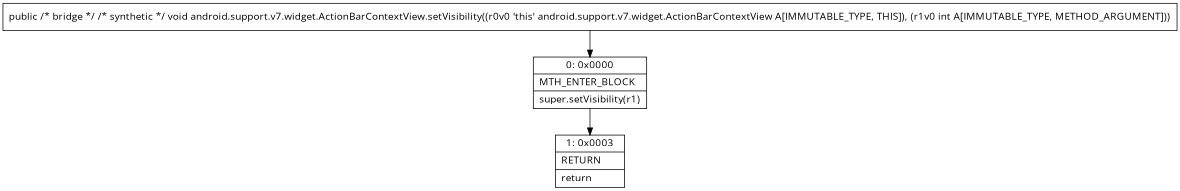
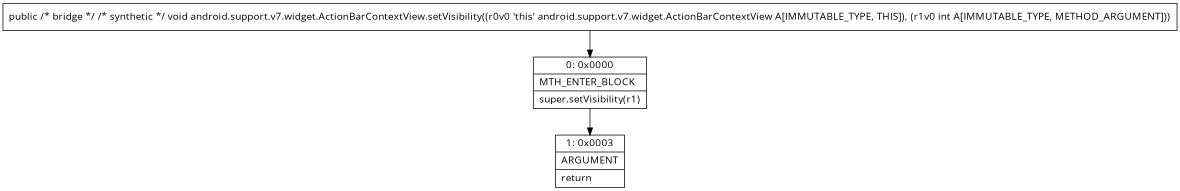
(582, 160) -> (590, 160)
